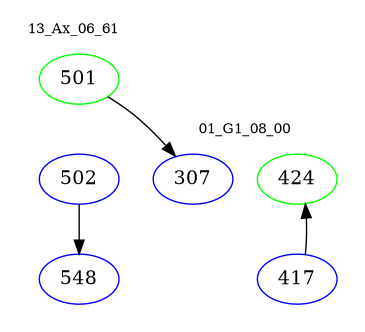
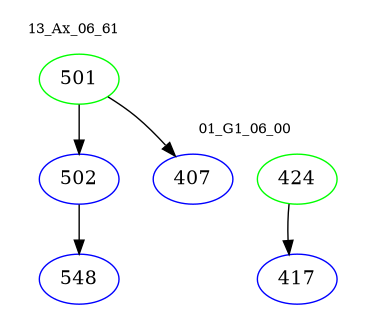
none -> (79, 122)
(245, 130) -> (245, 130)
(193, 179) -> (193, 179)
(306, 236) -> (288, 222)
